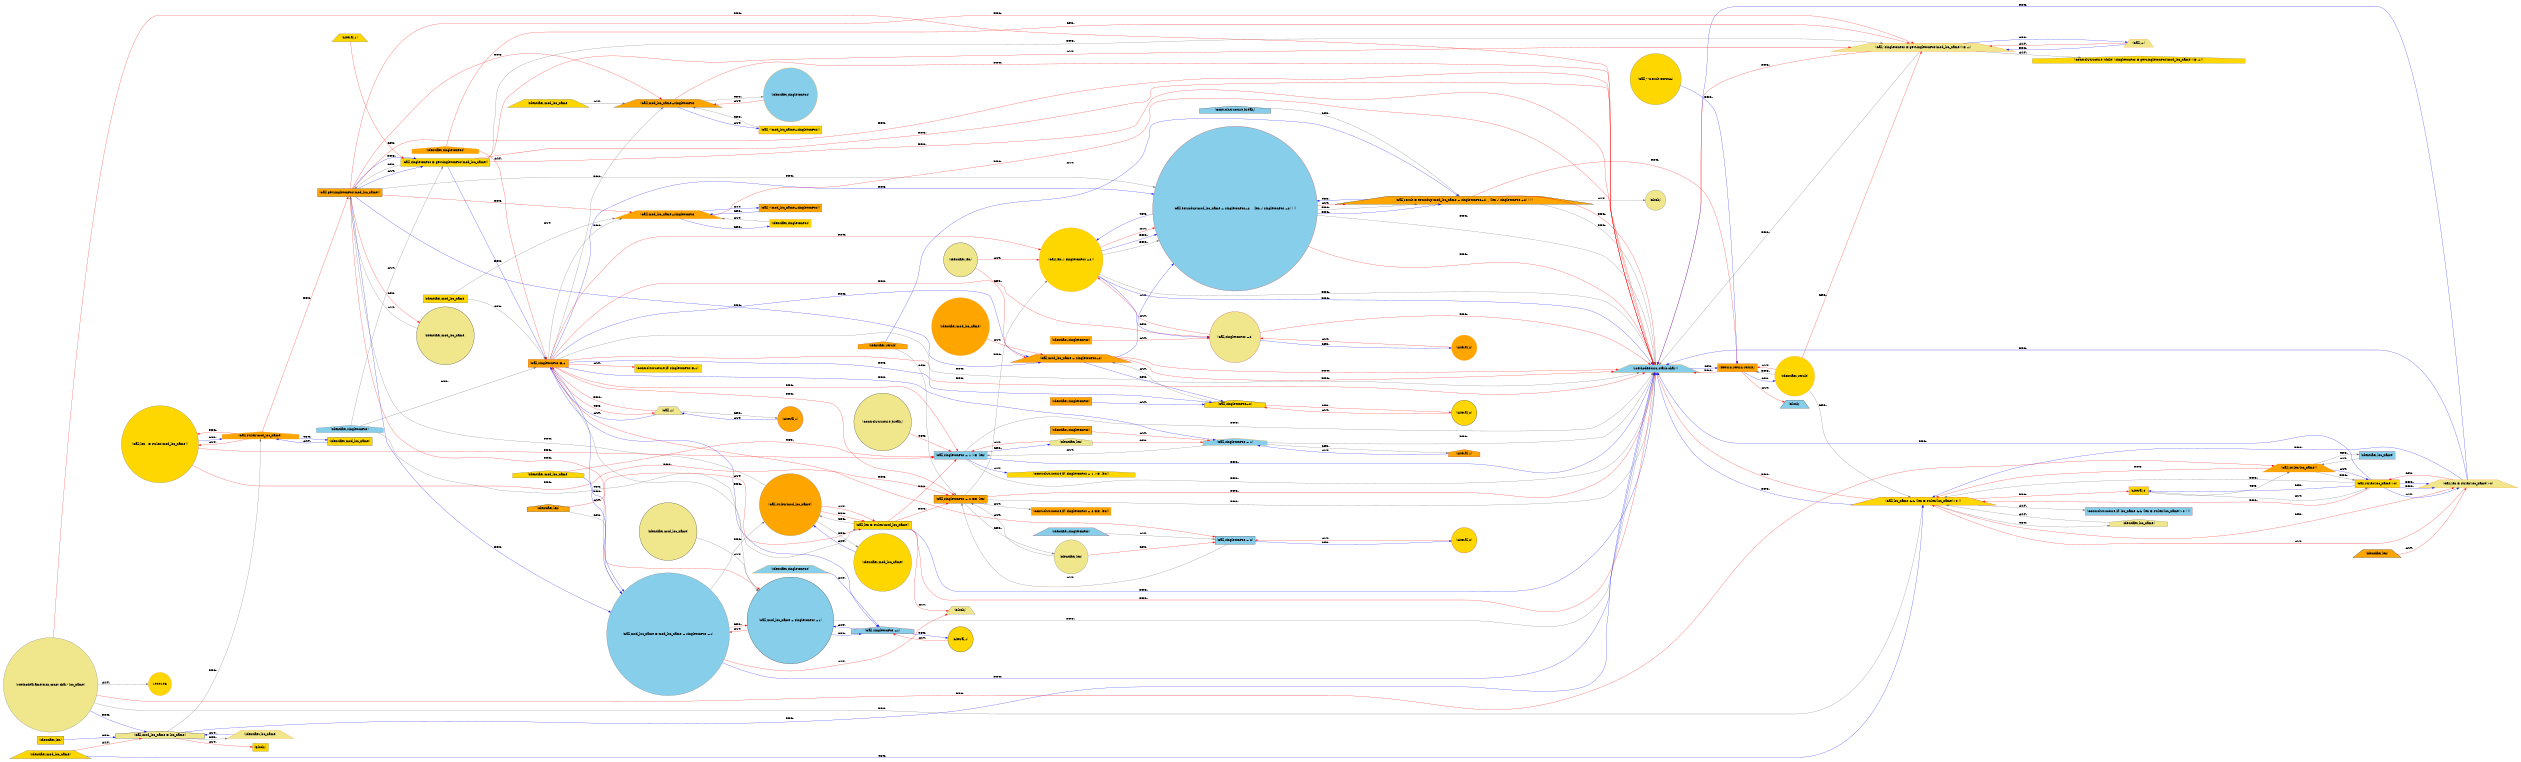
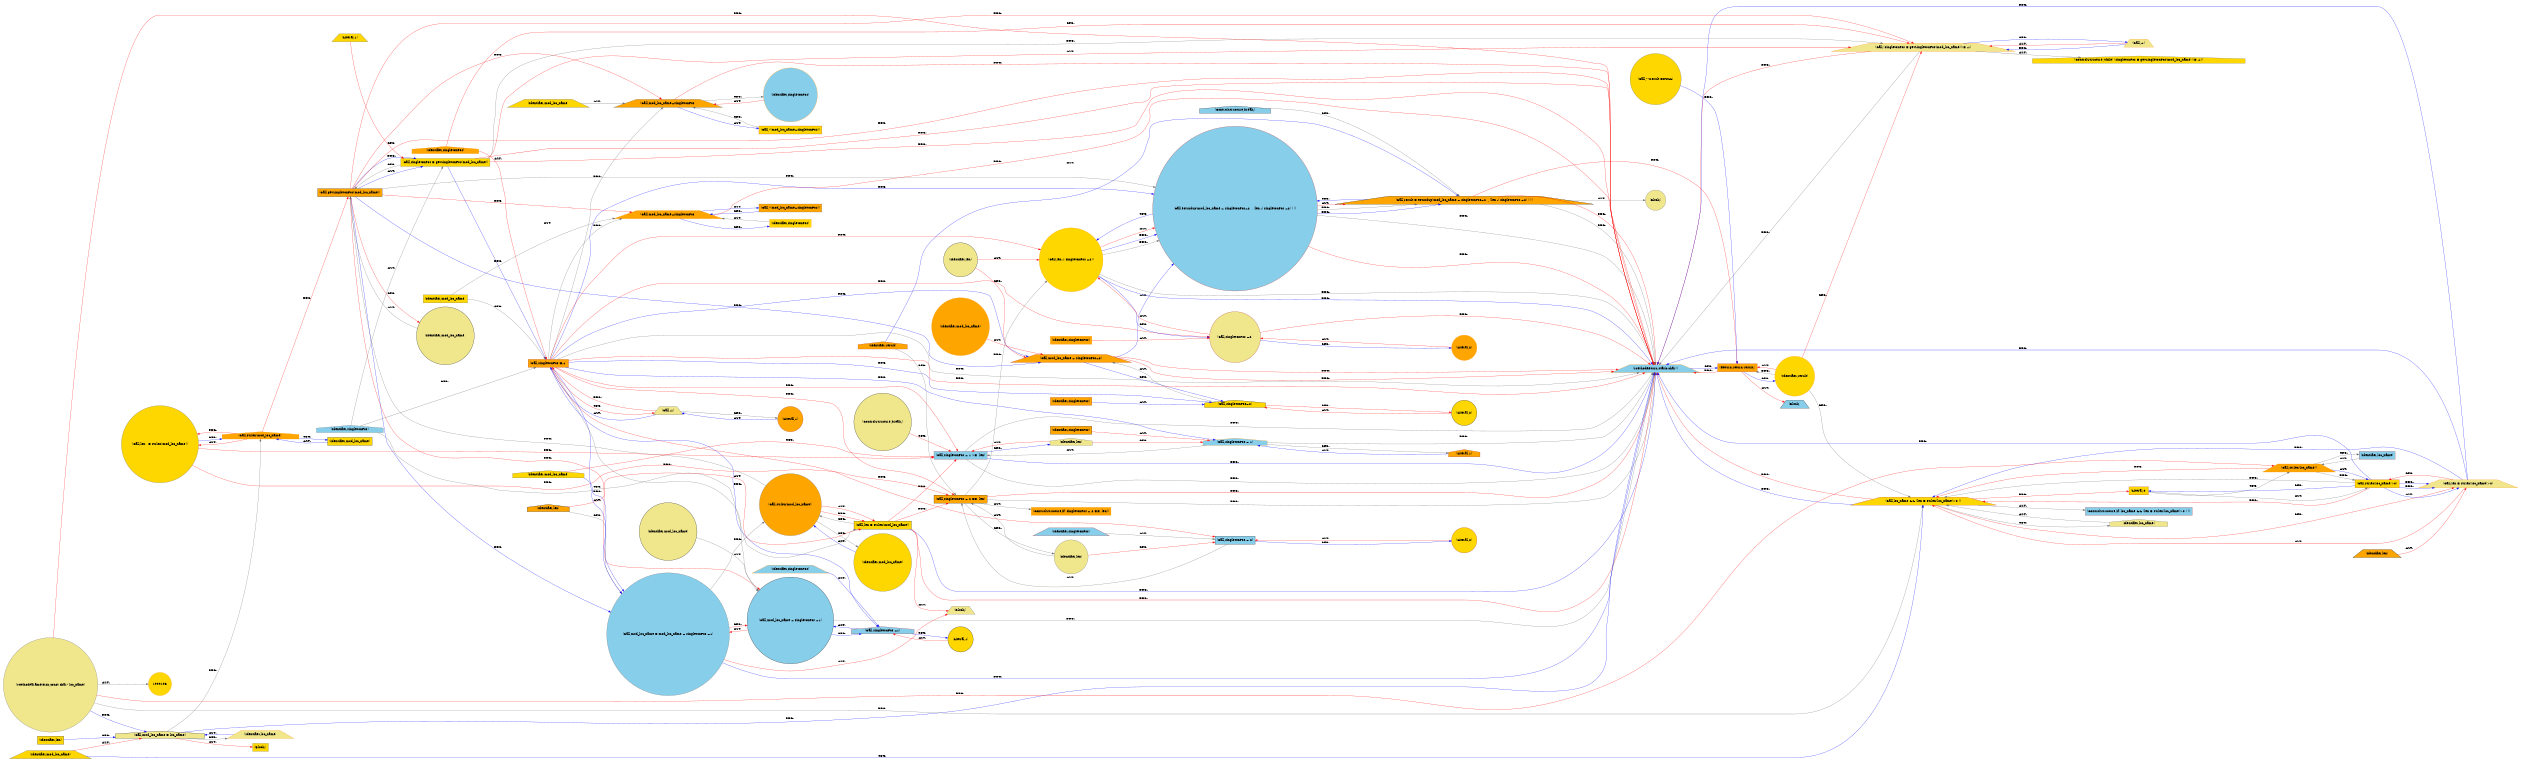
(668, 368) -> none
(1071, 474) -> none
